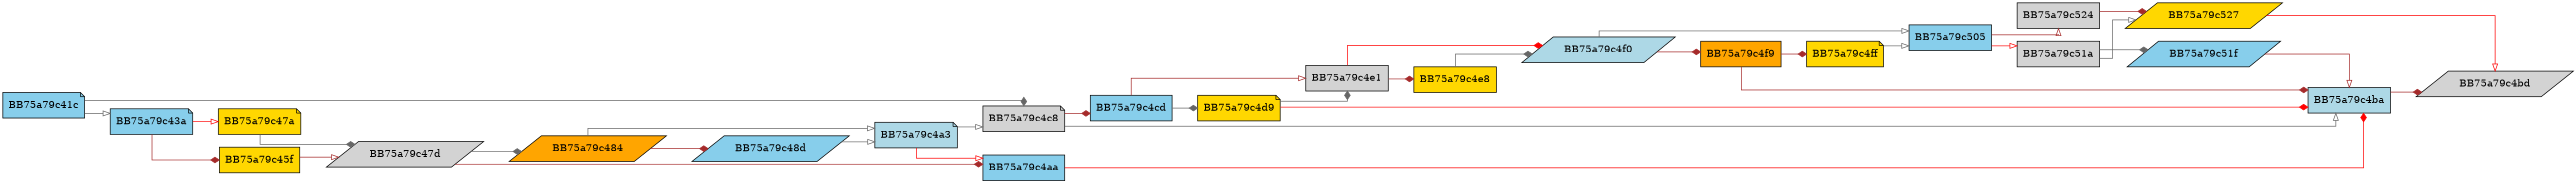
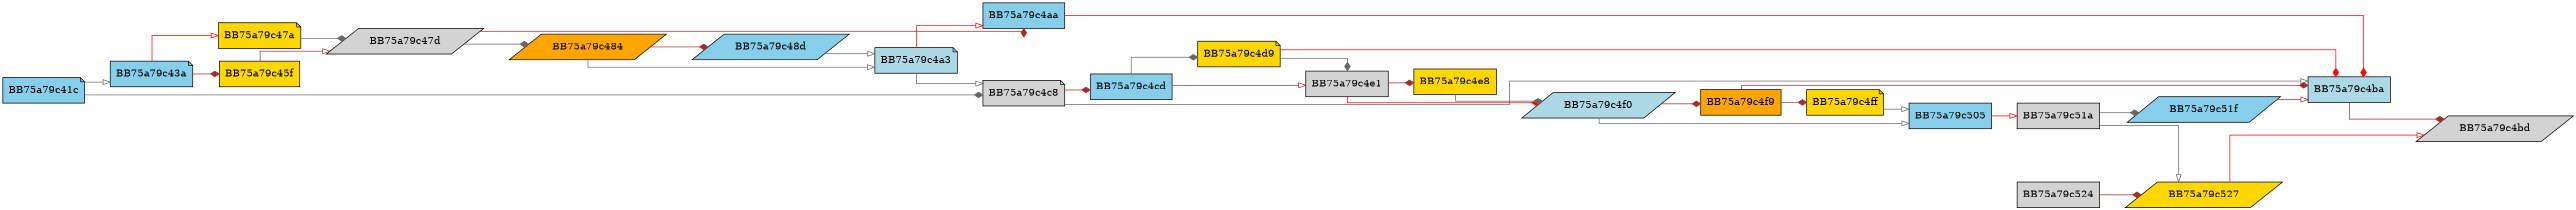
(2025, 35) -> none
